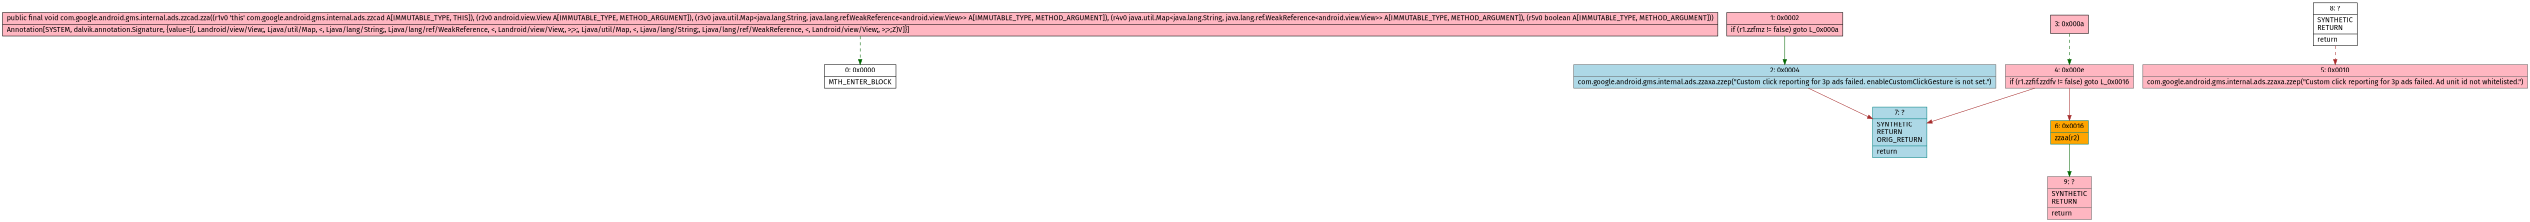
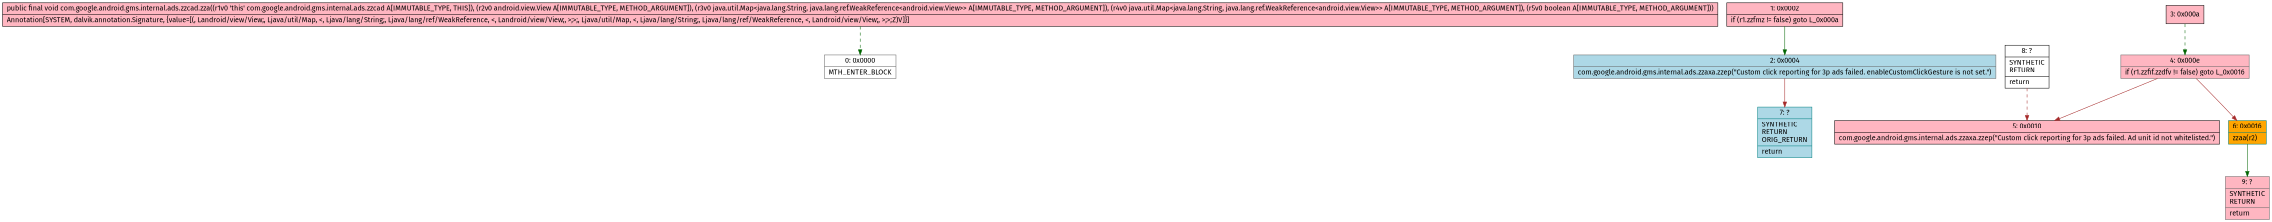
(860, 76) -> (860, 67)
(2335, 76) -> (2027, 132)
(1983, 105) -> (2109, 99)
